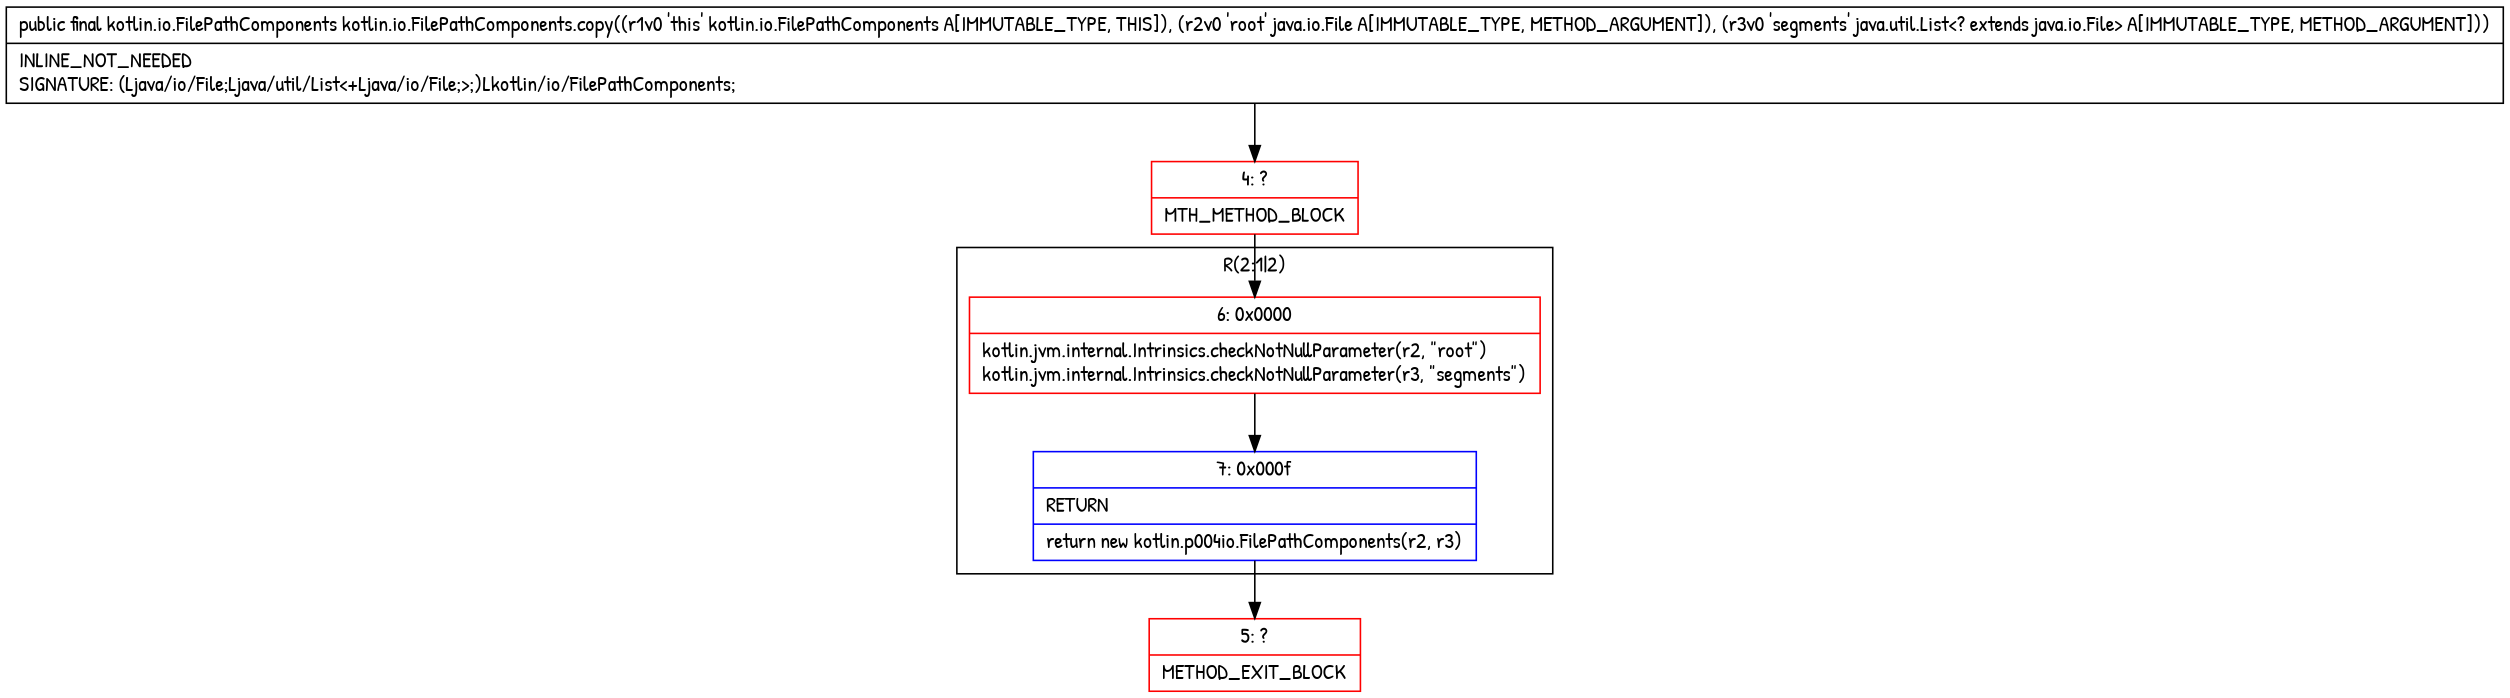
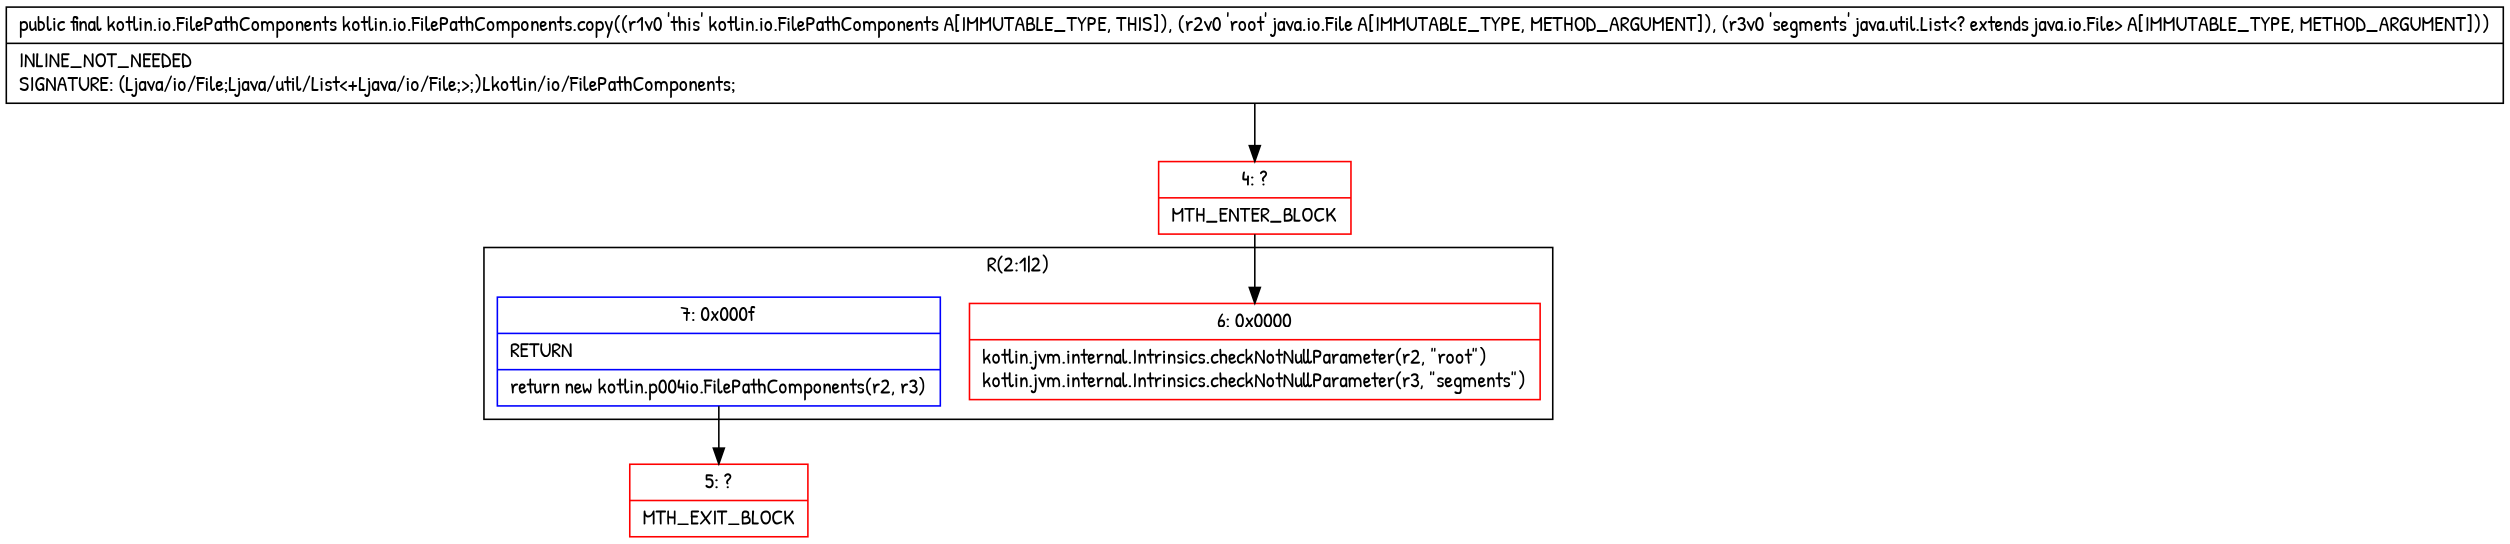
(1255, 215) -> (1255, 215)
(1255, 414) -> none
(1255, 672) -> (719, 518)
